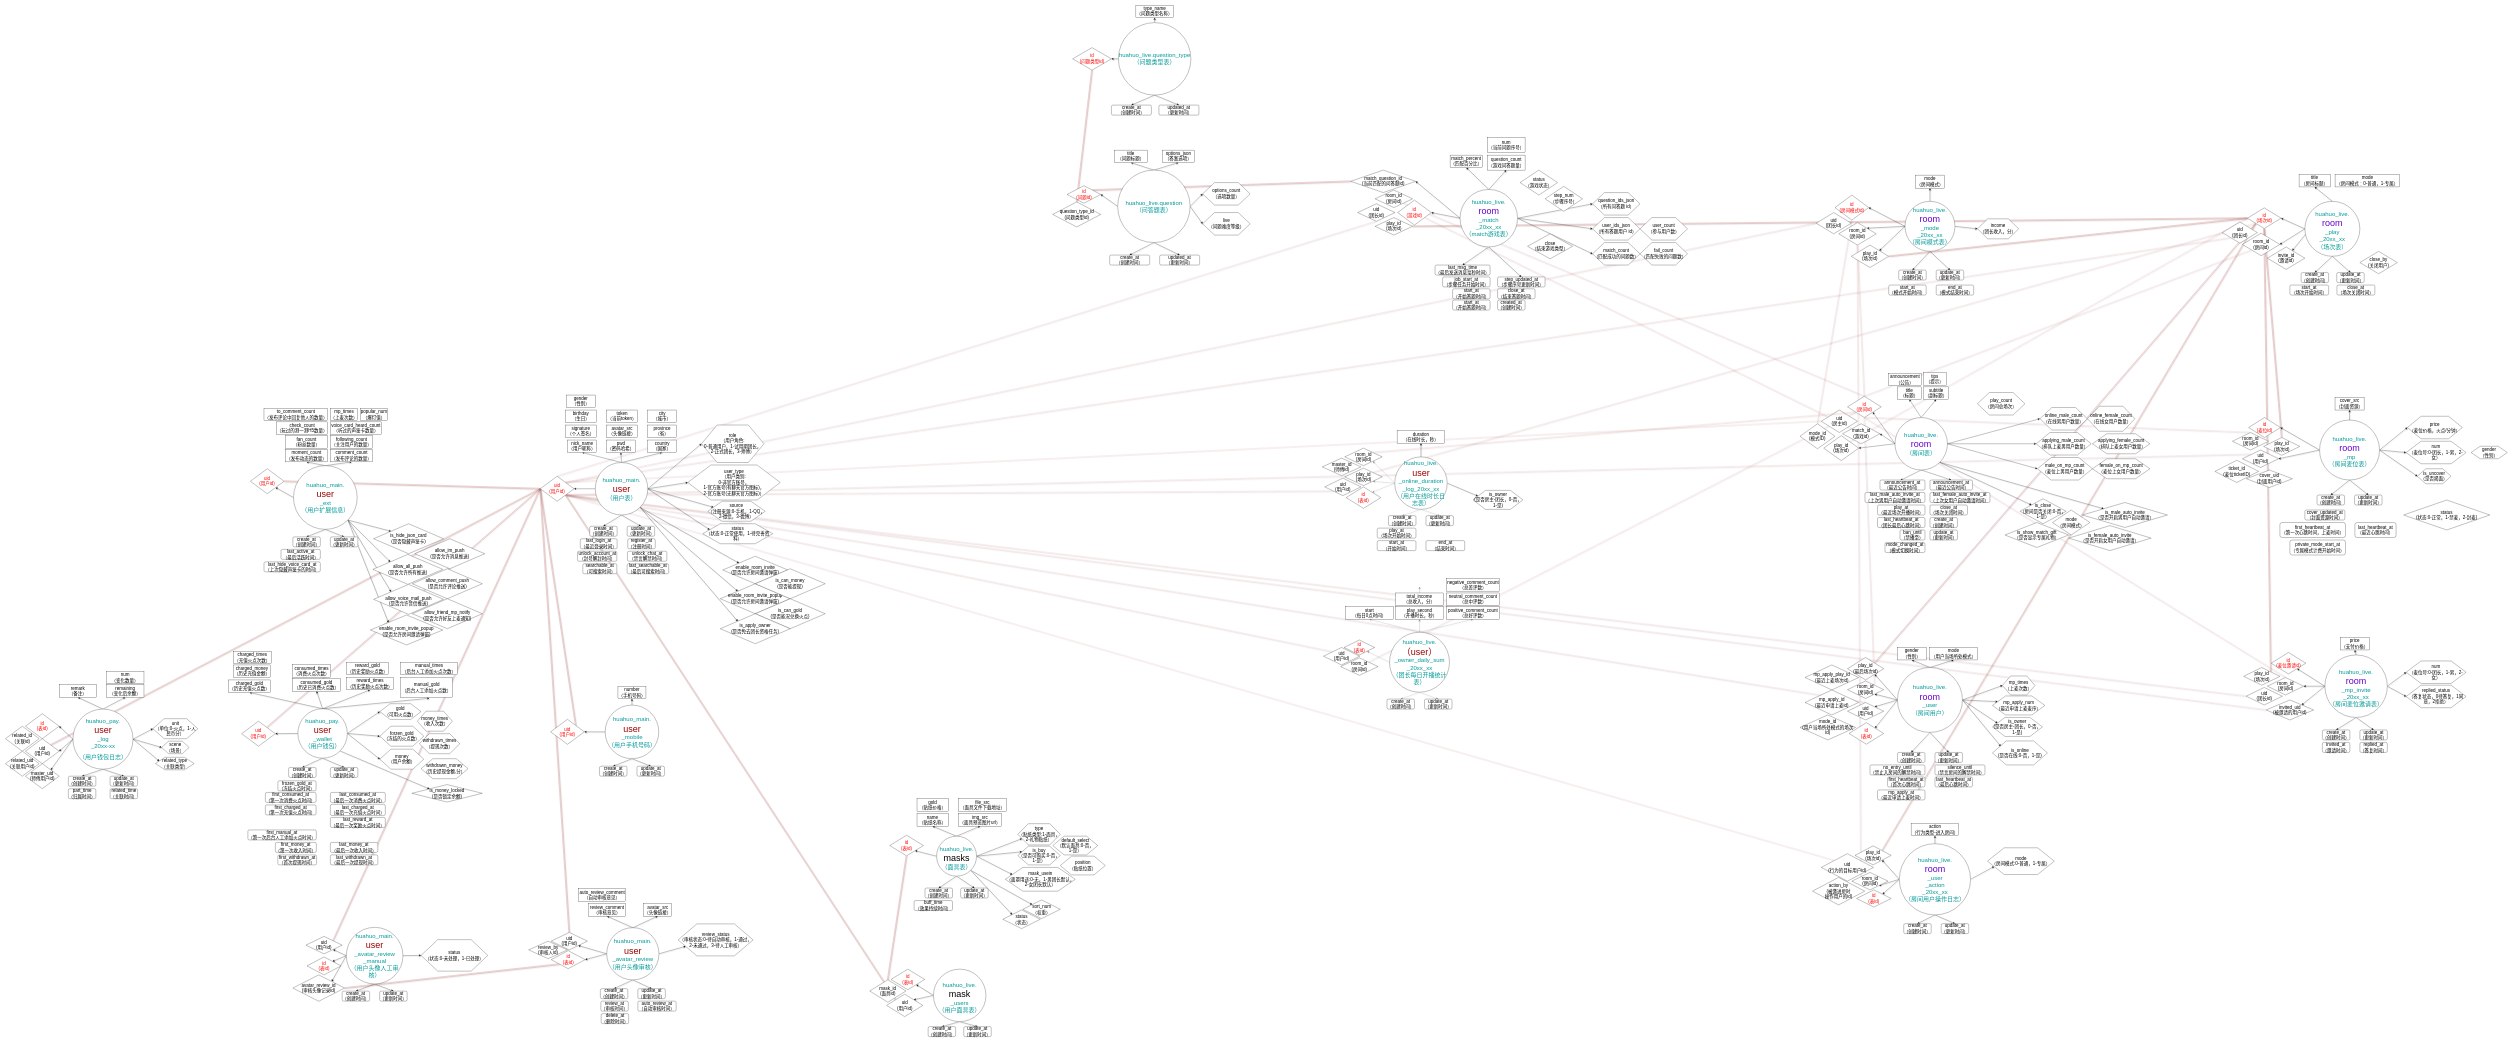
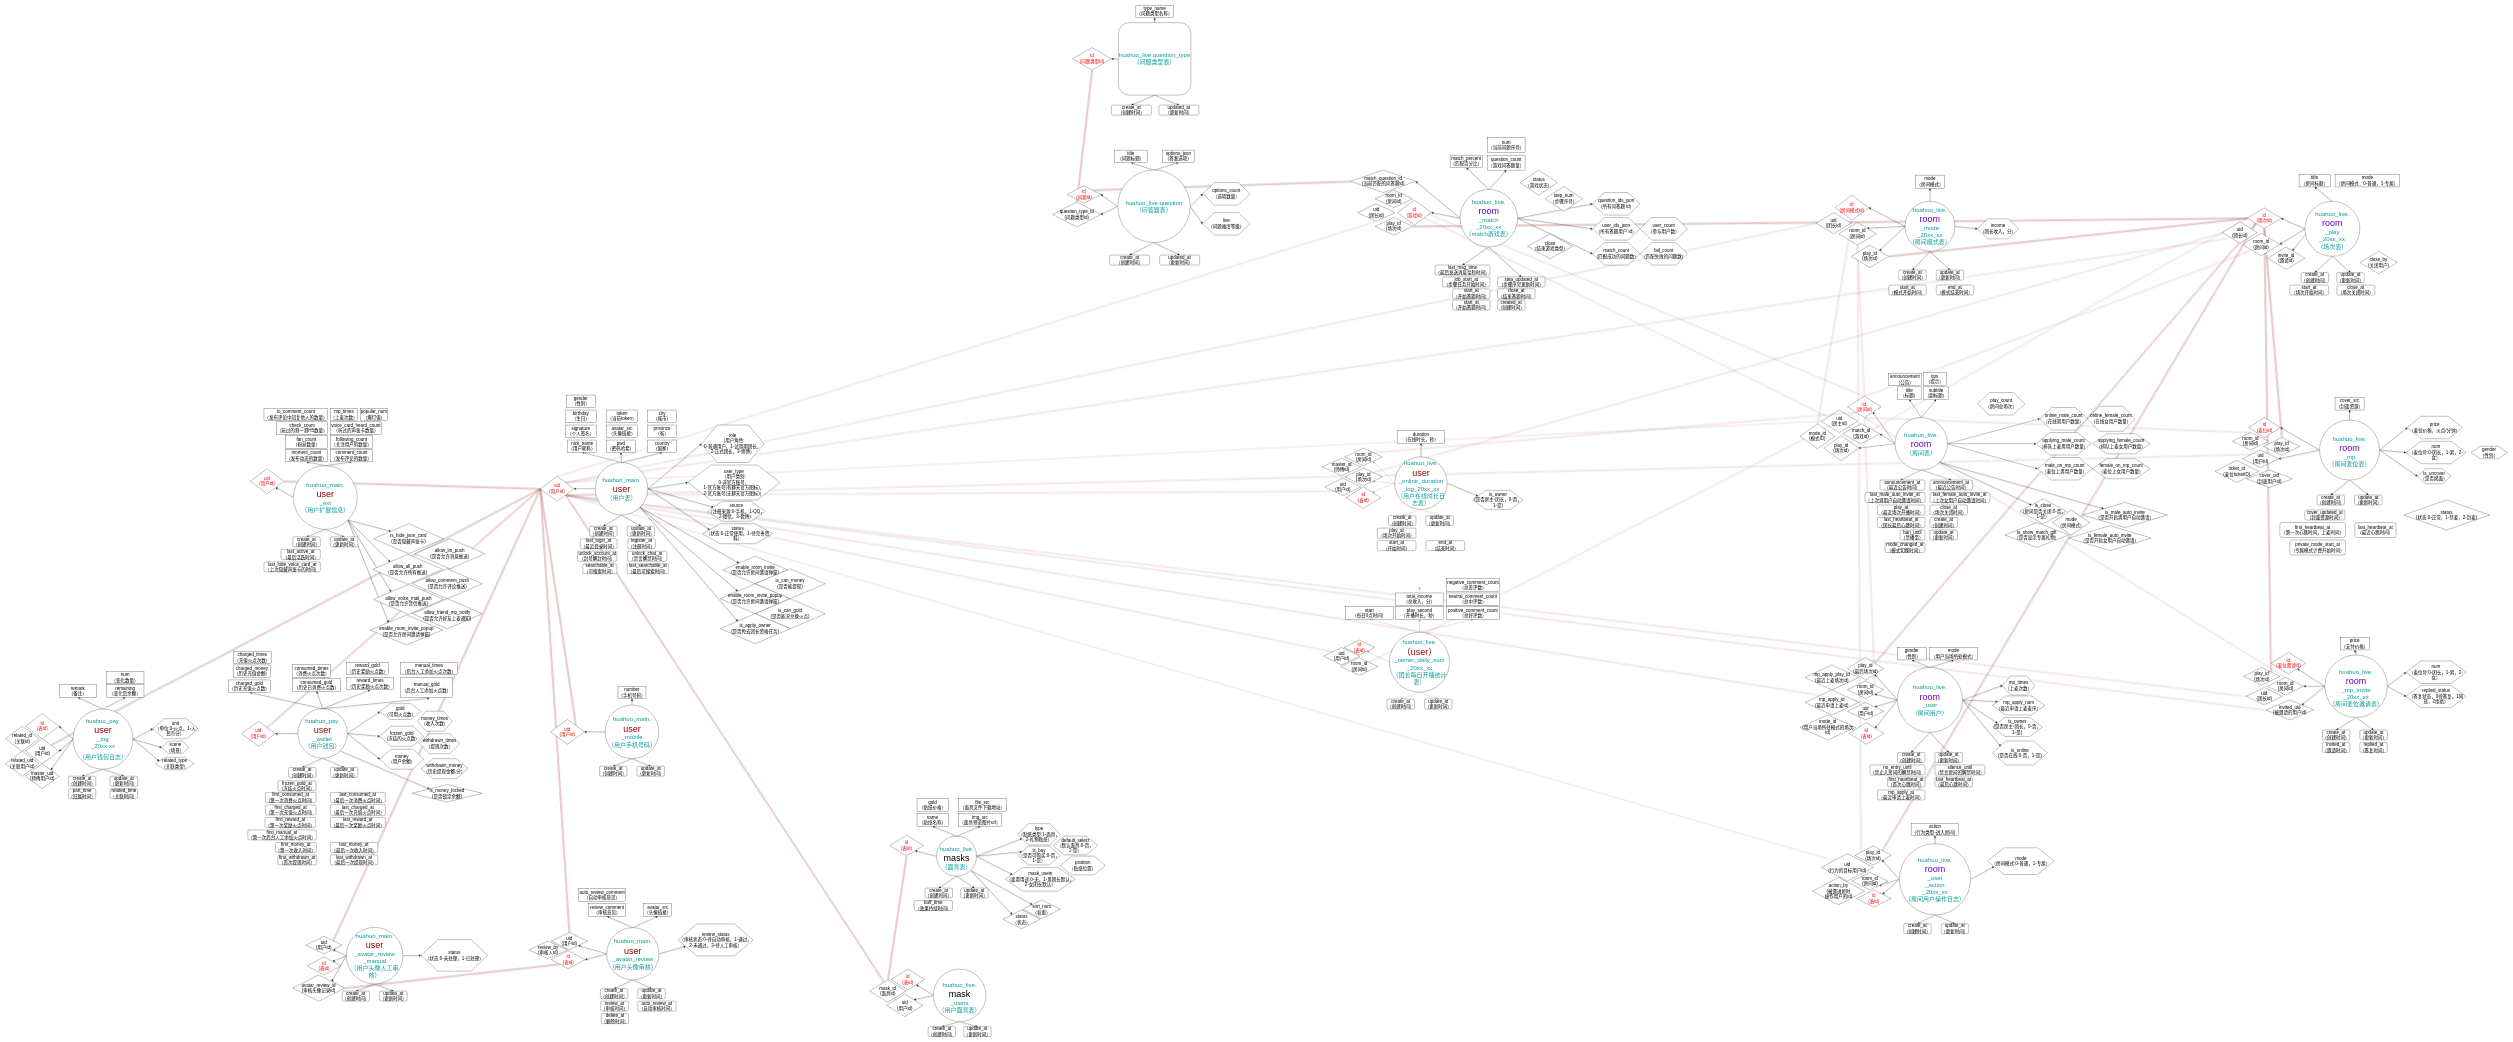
(1155, 59) -> (1155, 59)
none -> (1103, 213)
none -> (290, 823)
